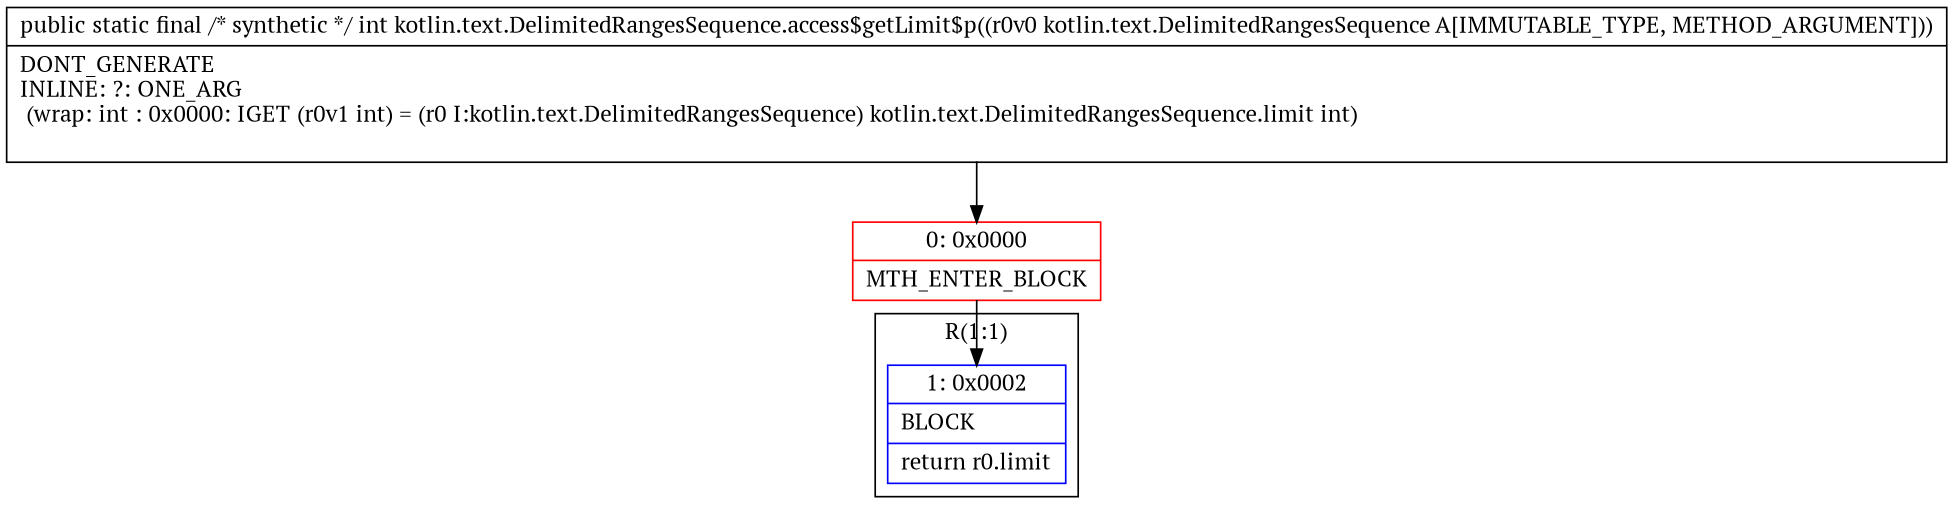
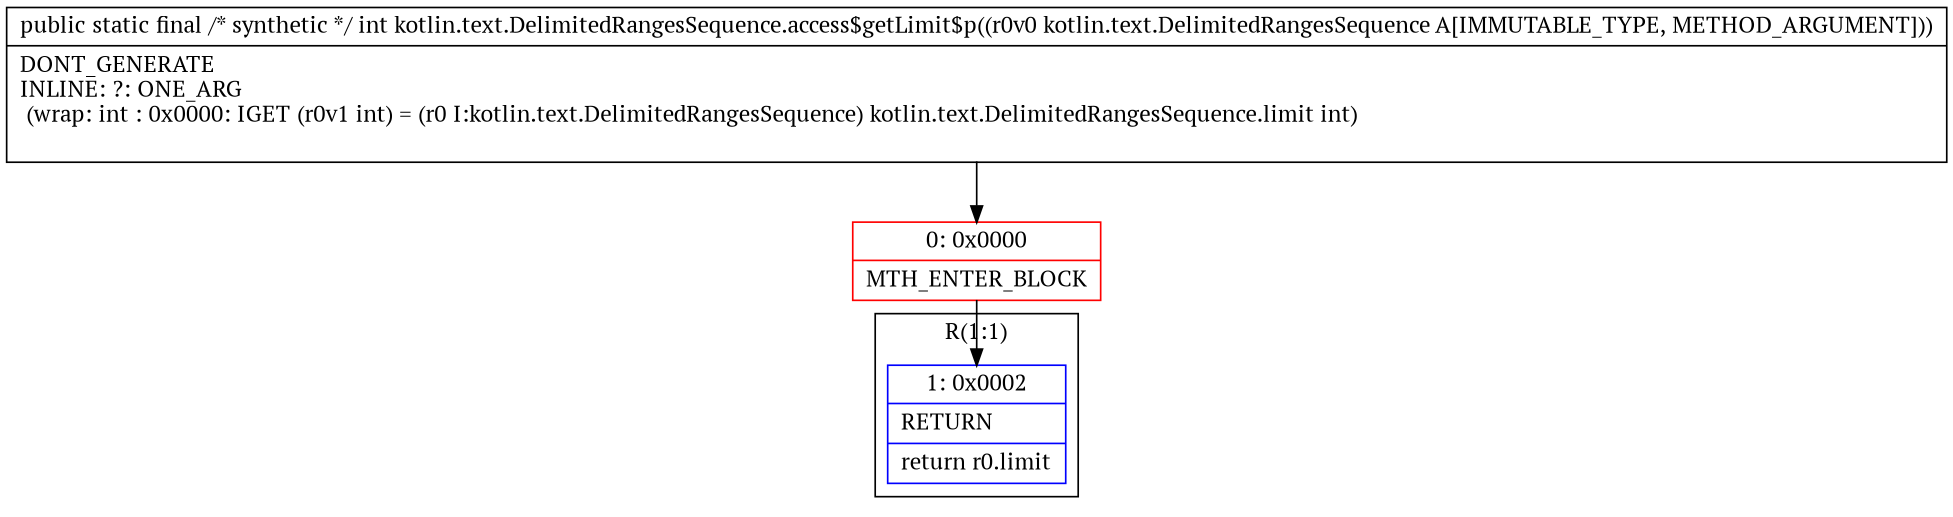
(938, 423) -> (948, 423)
